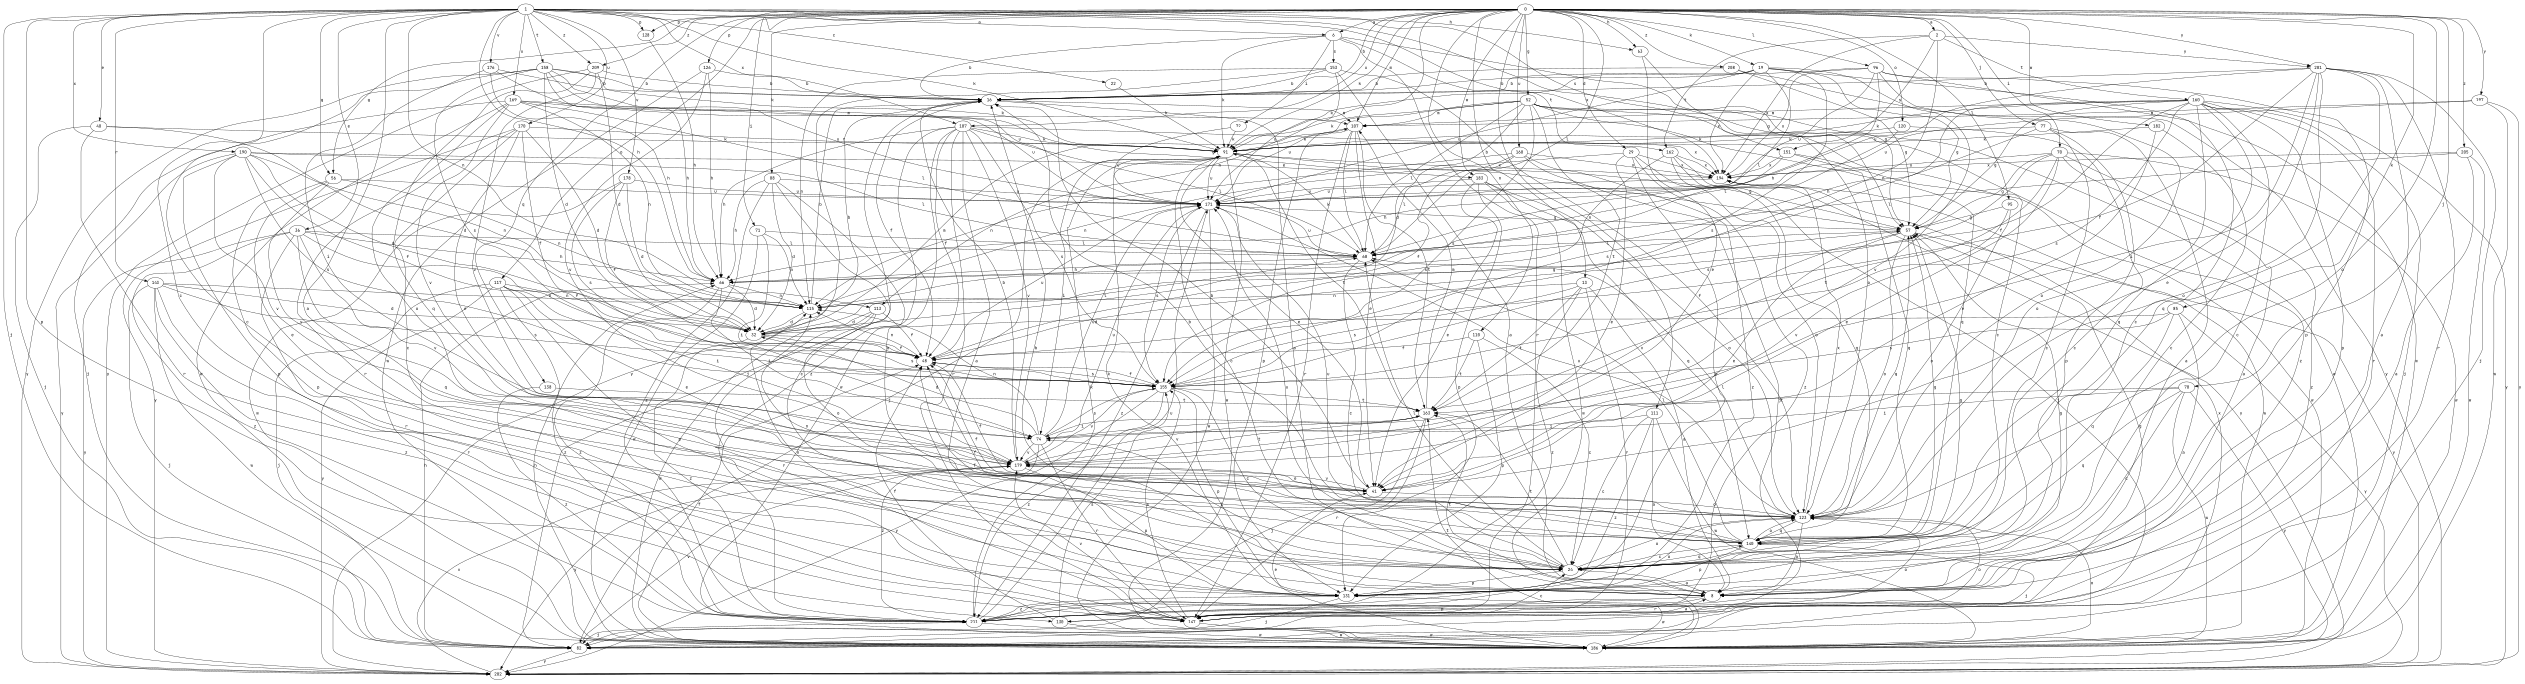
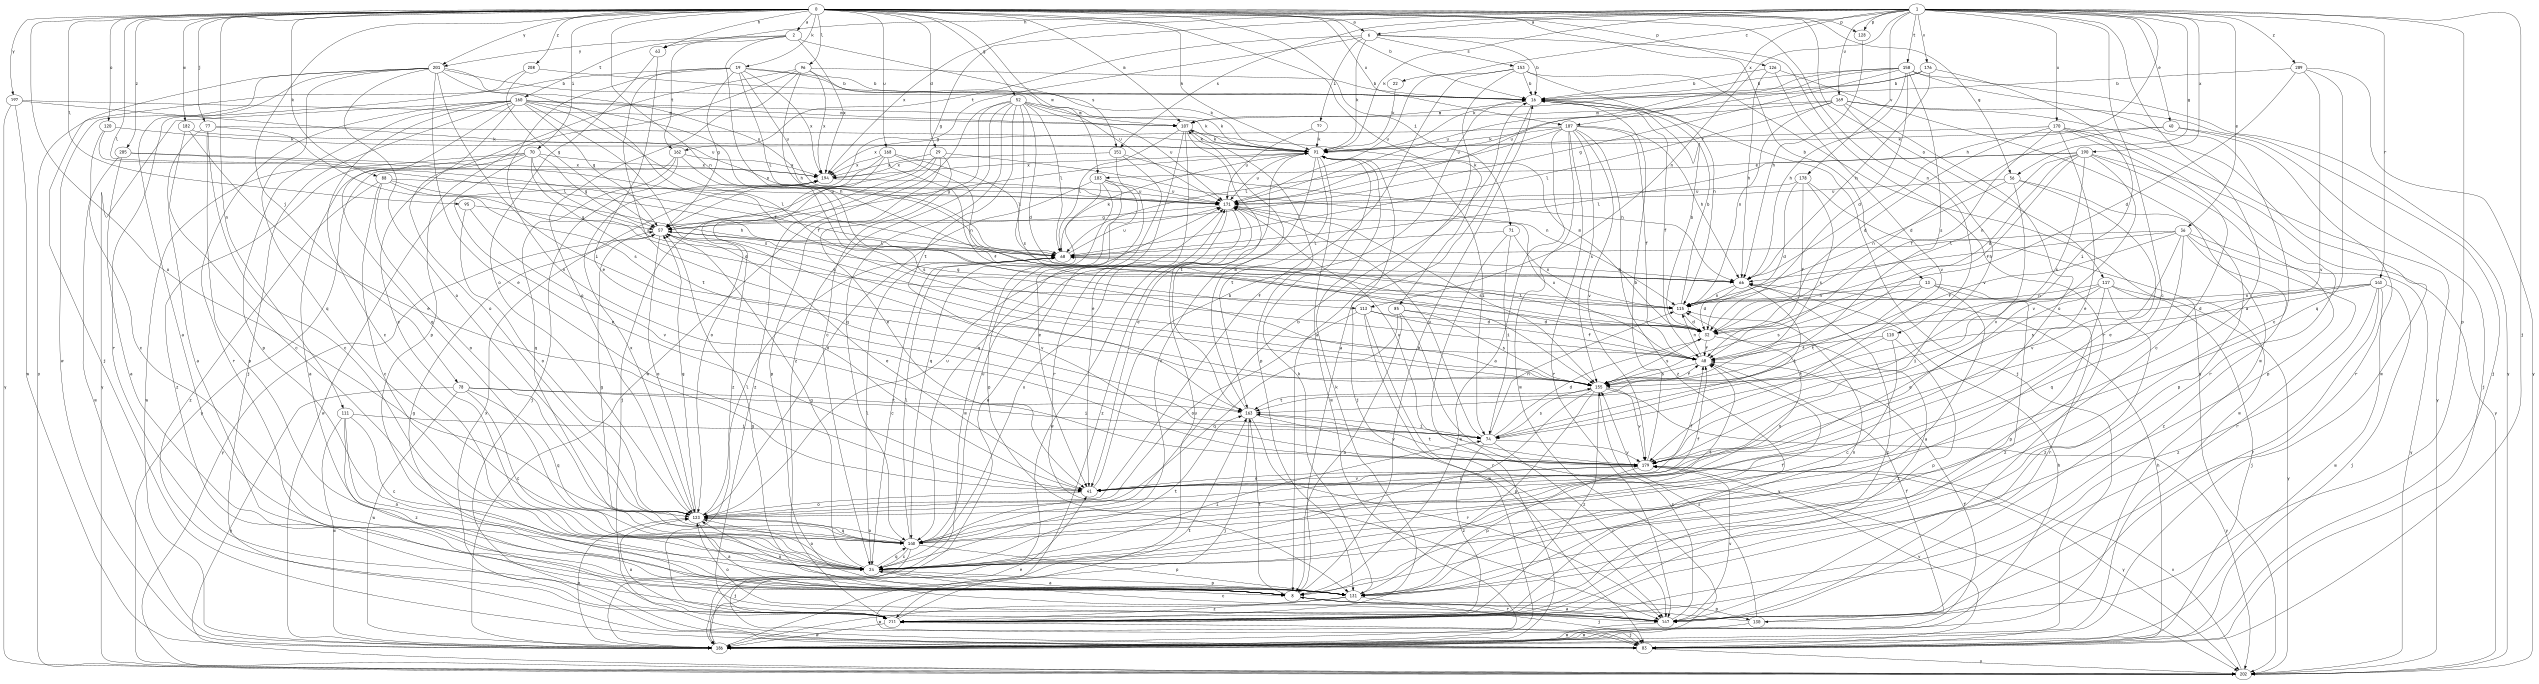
(1054, 12) -> none
(548, 387) -> none
(579, 648) -> (1644, 648)
